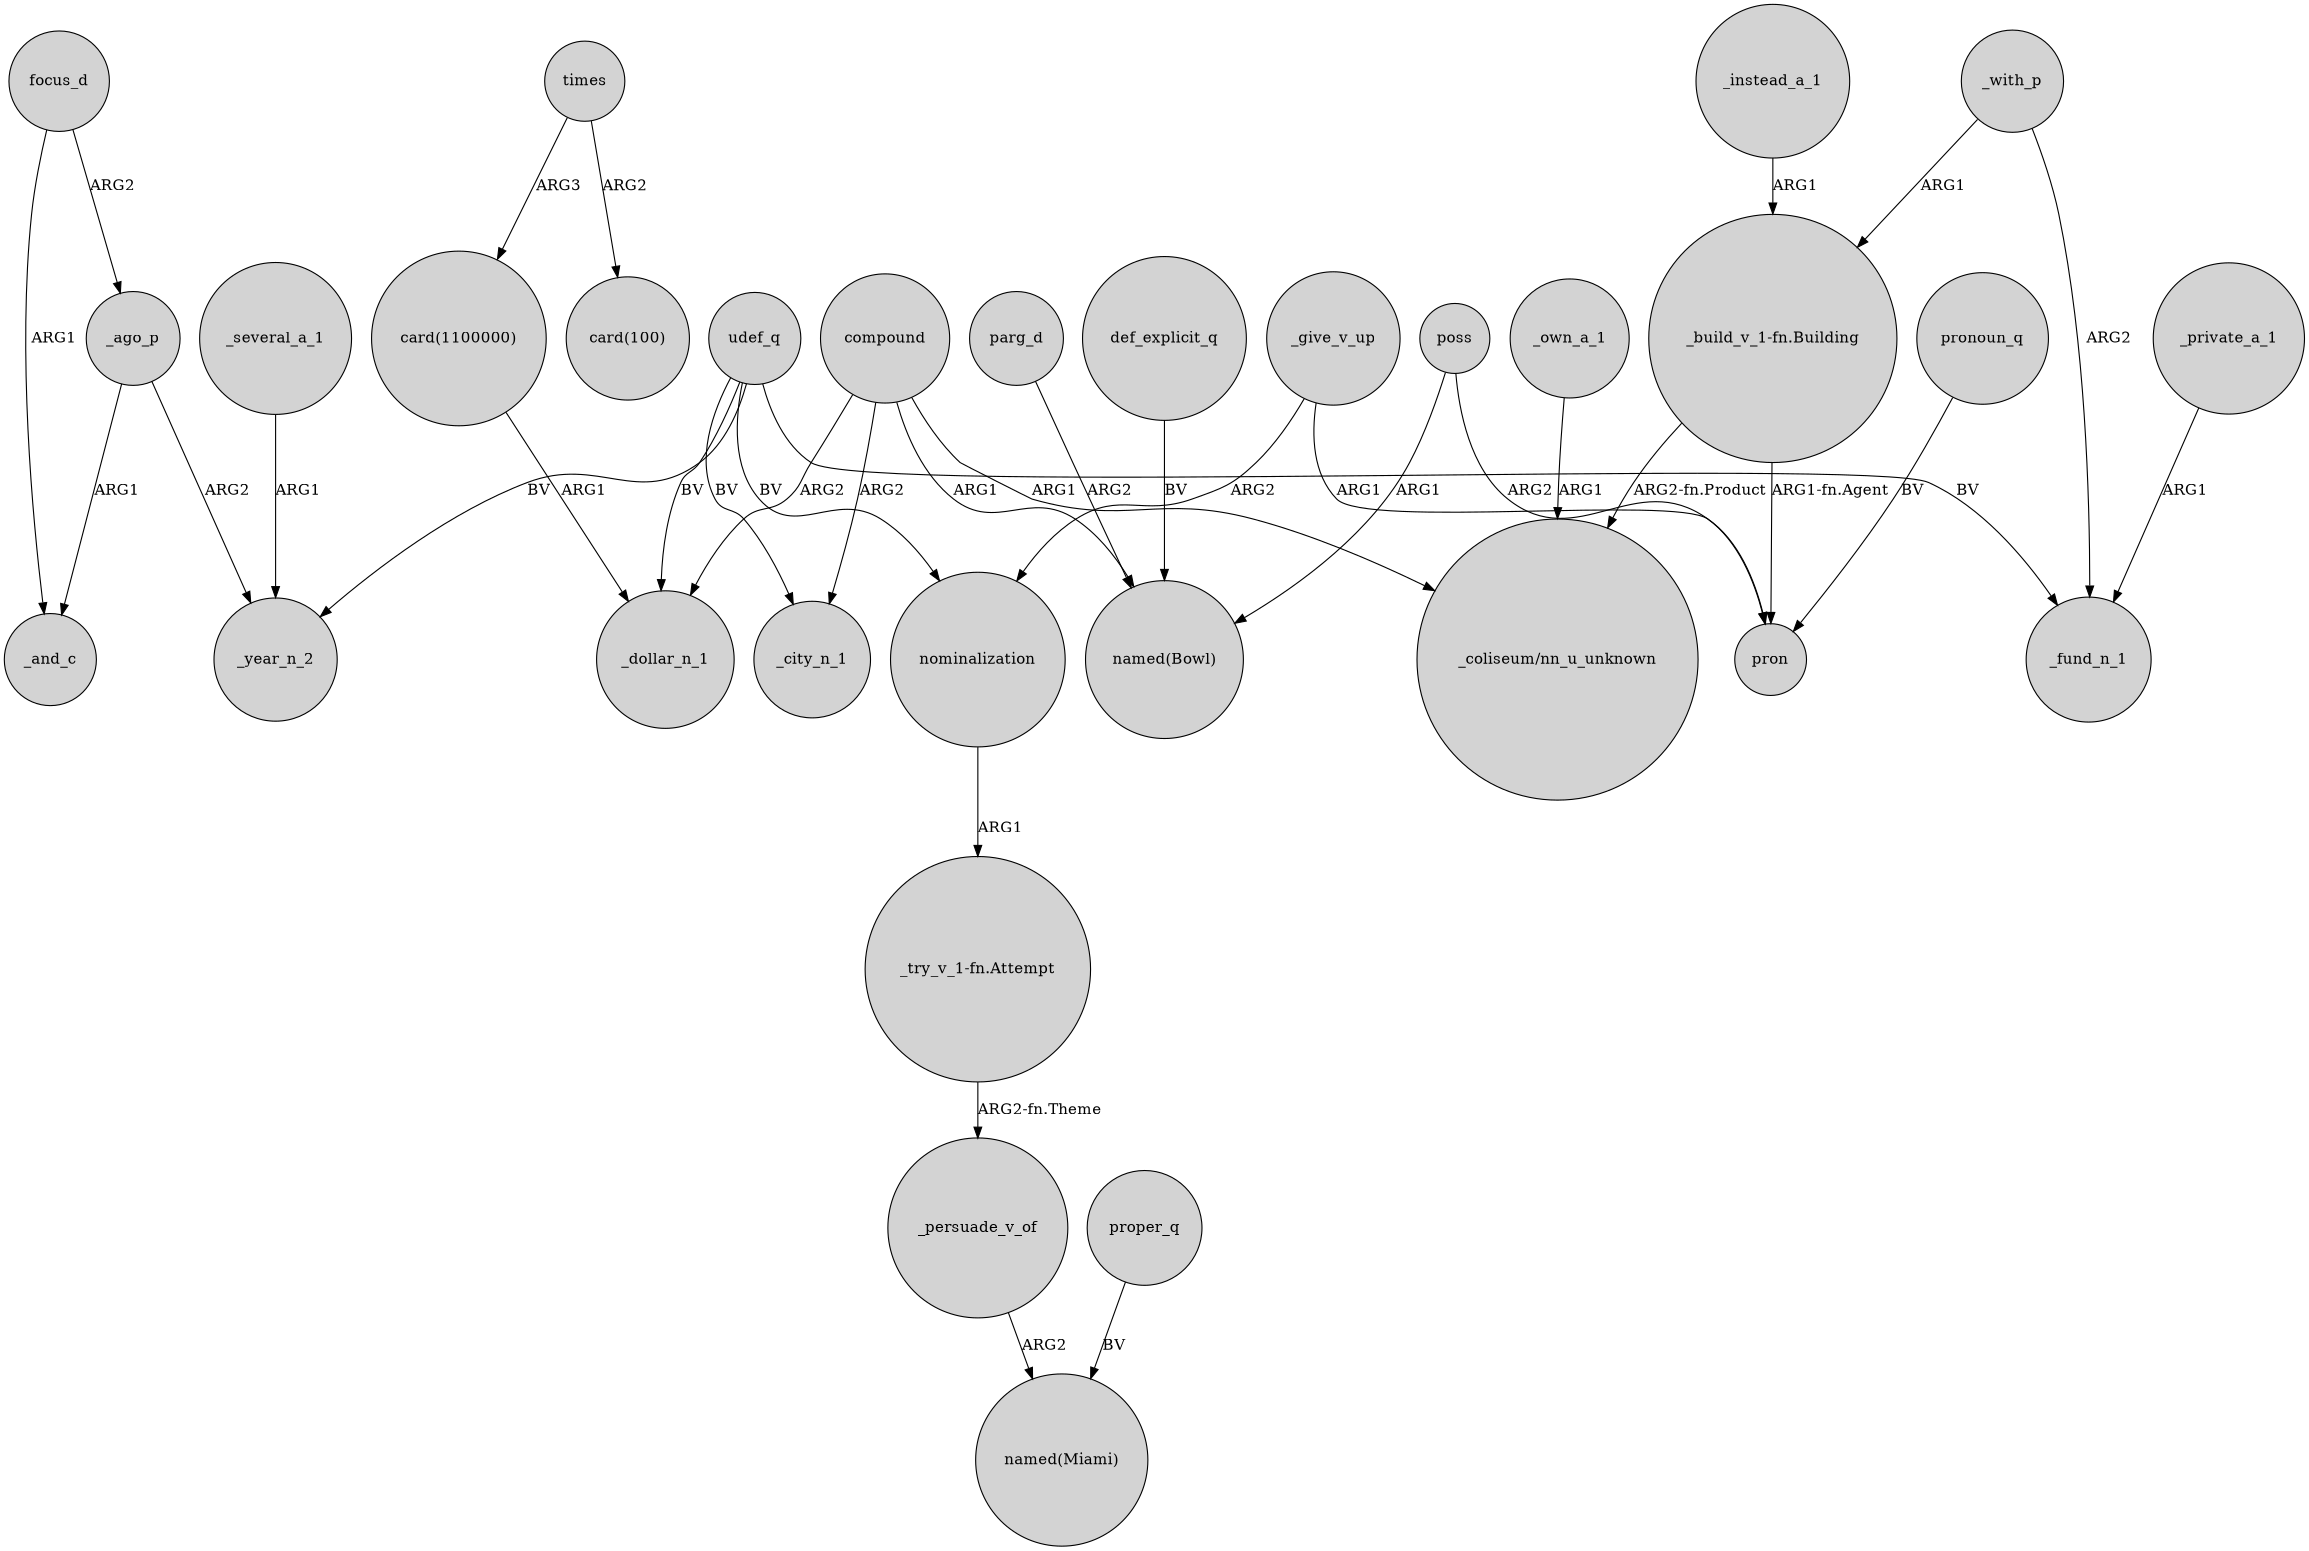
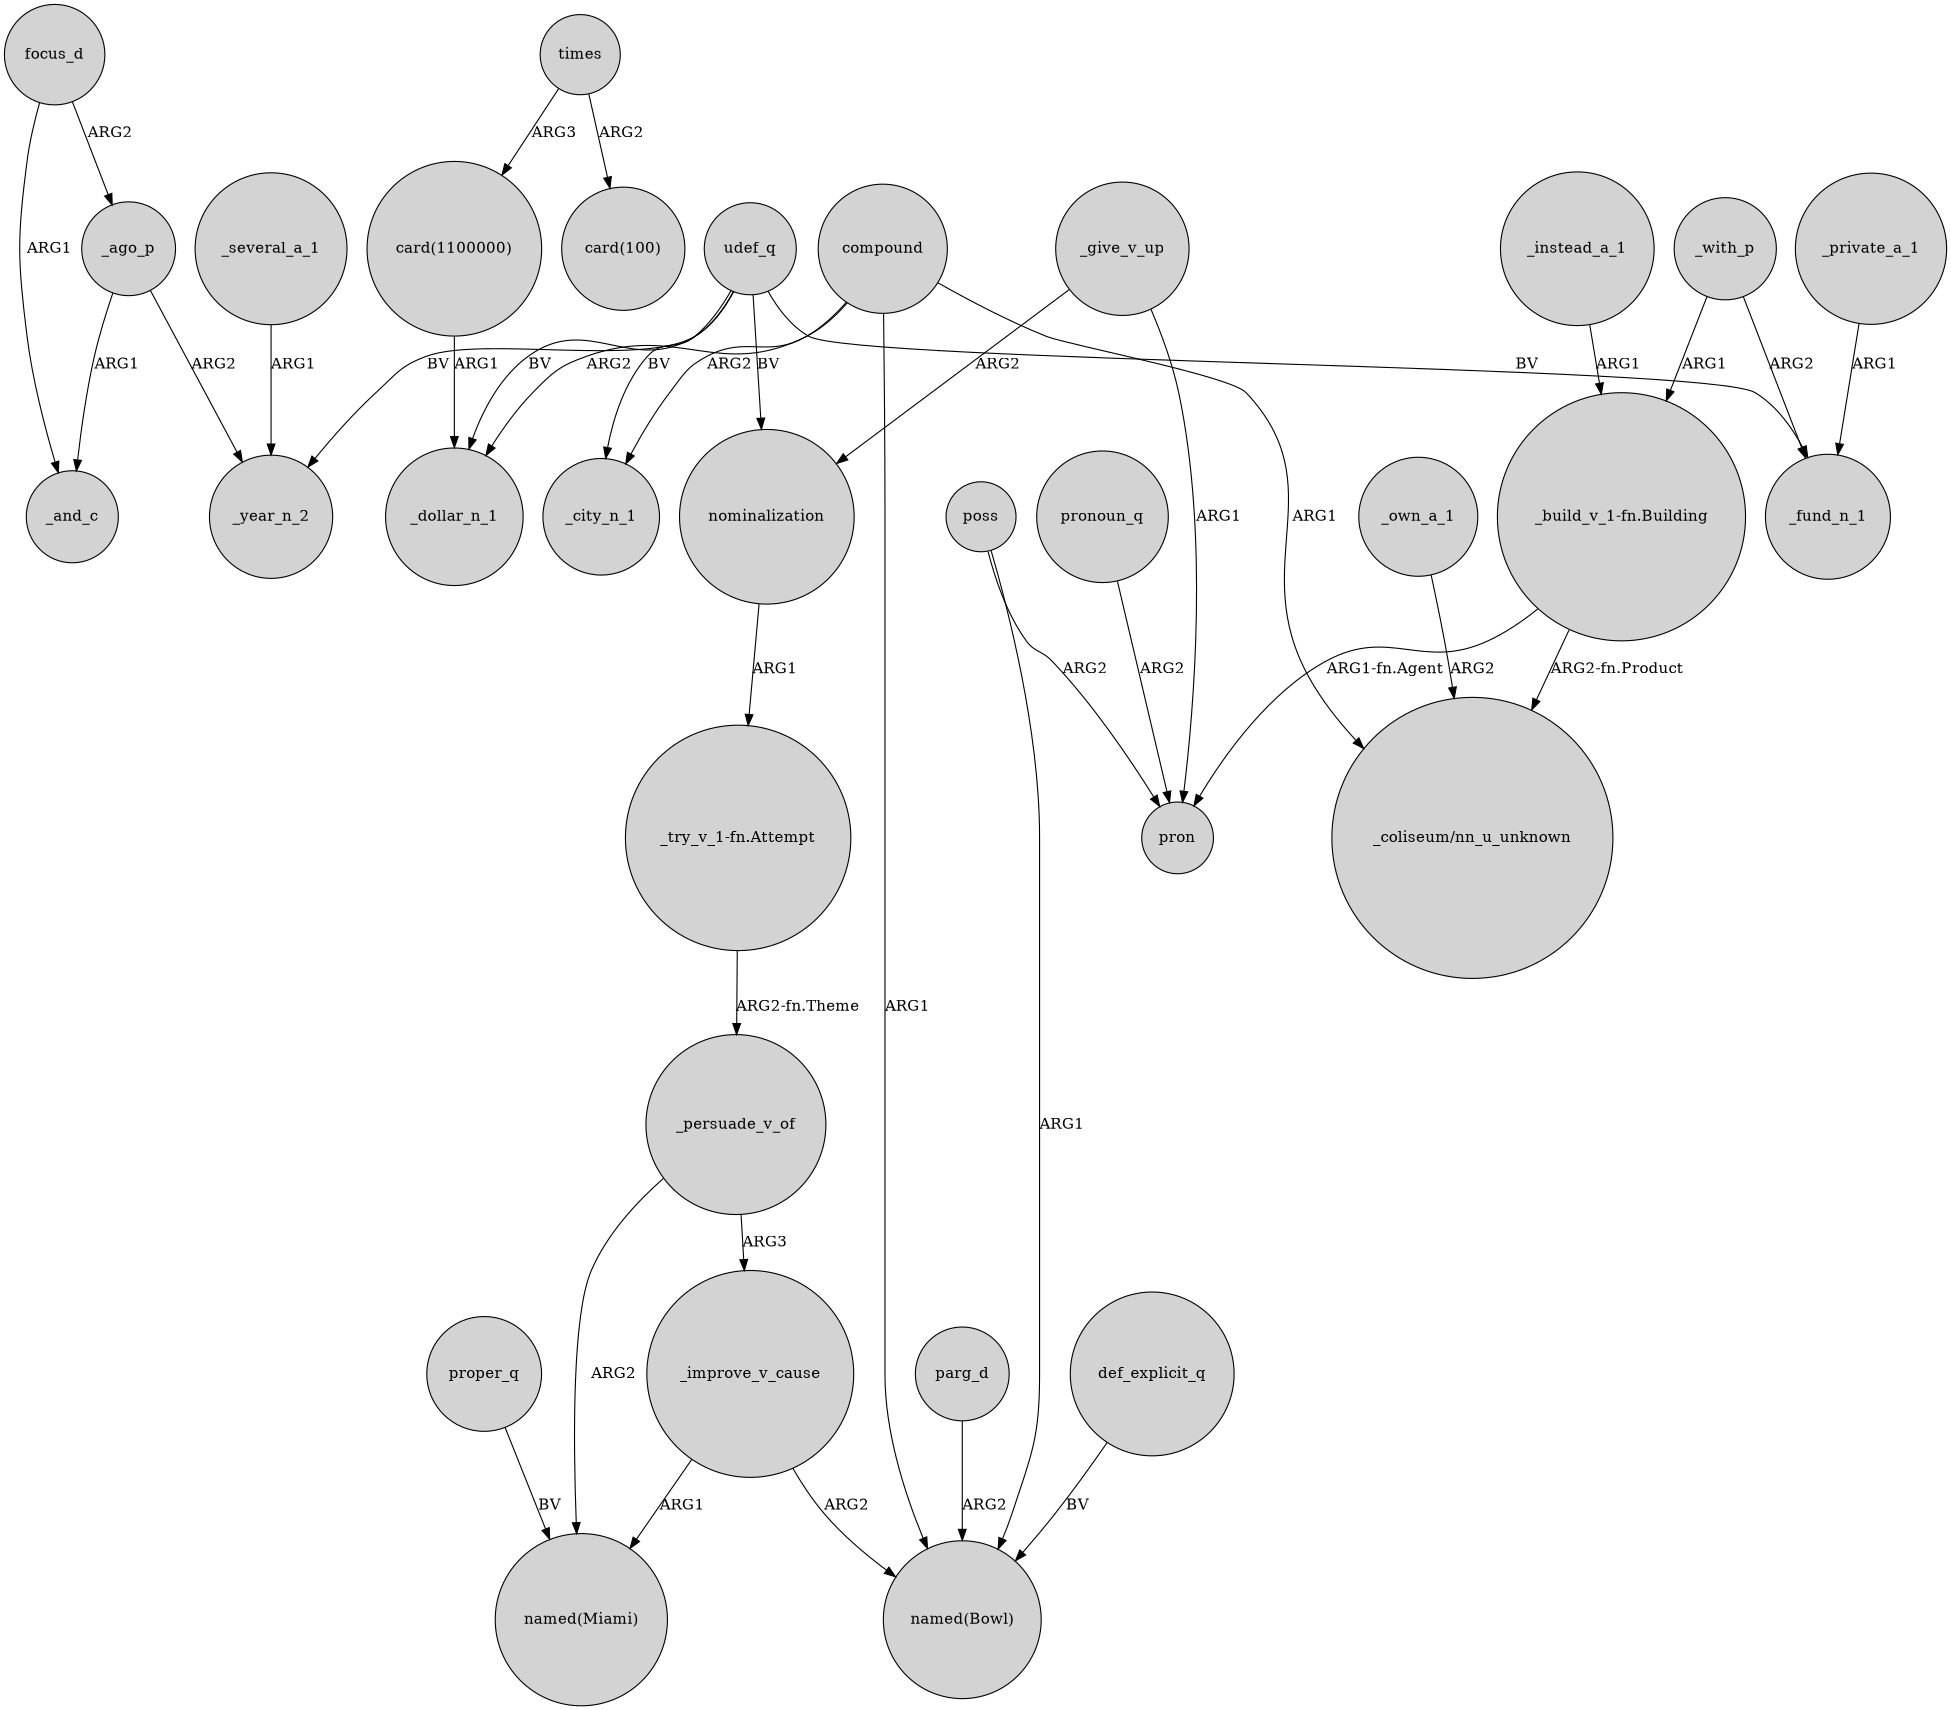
(1581, 491) -> (1473, 669)
(1913, 491) -> (1163, 669)
none -> (750, 1374)
